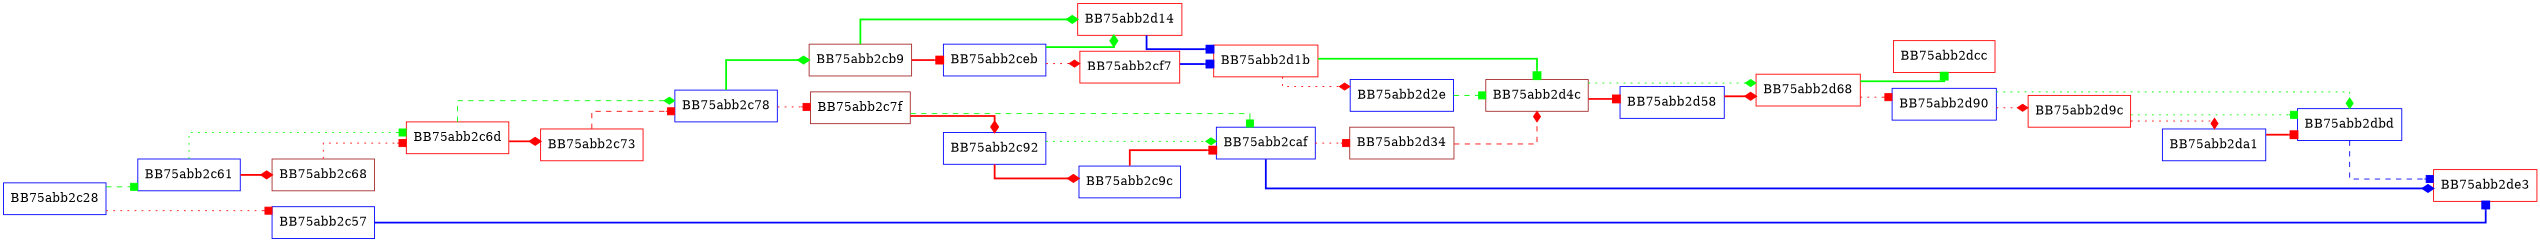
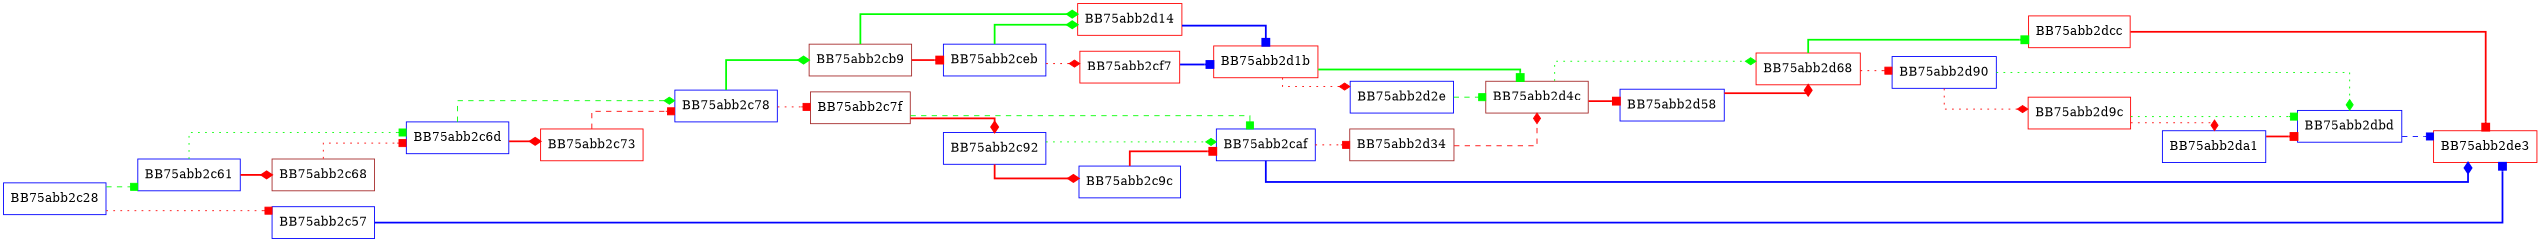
none -> (2353, 32)
(458, 138) -> (458, 138)
